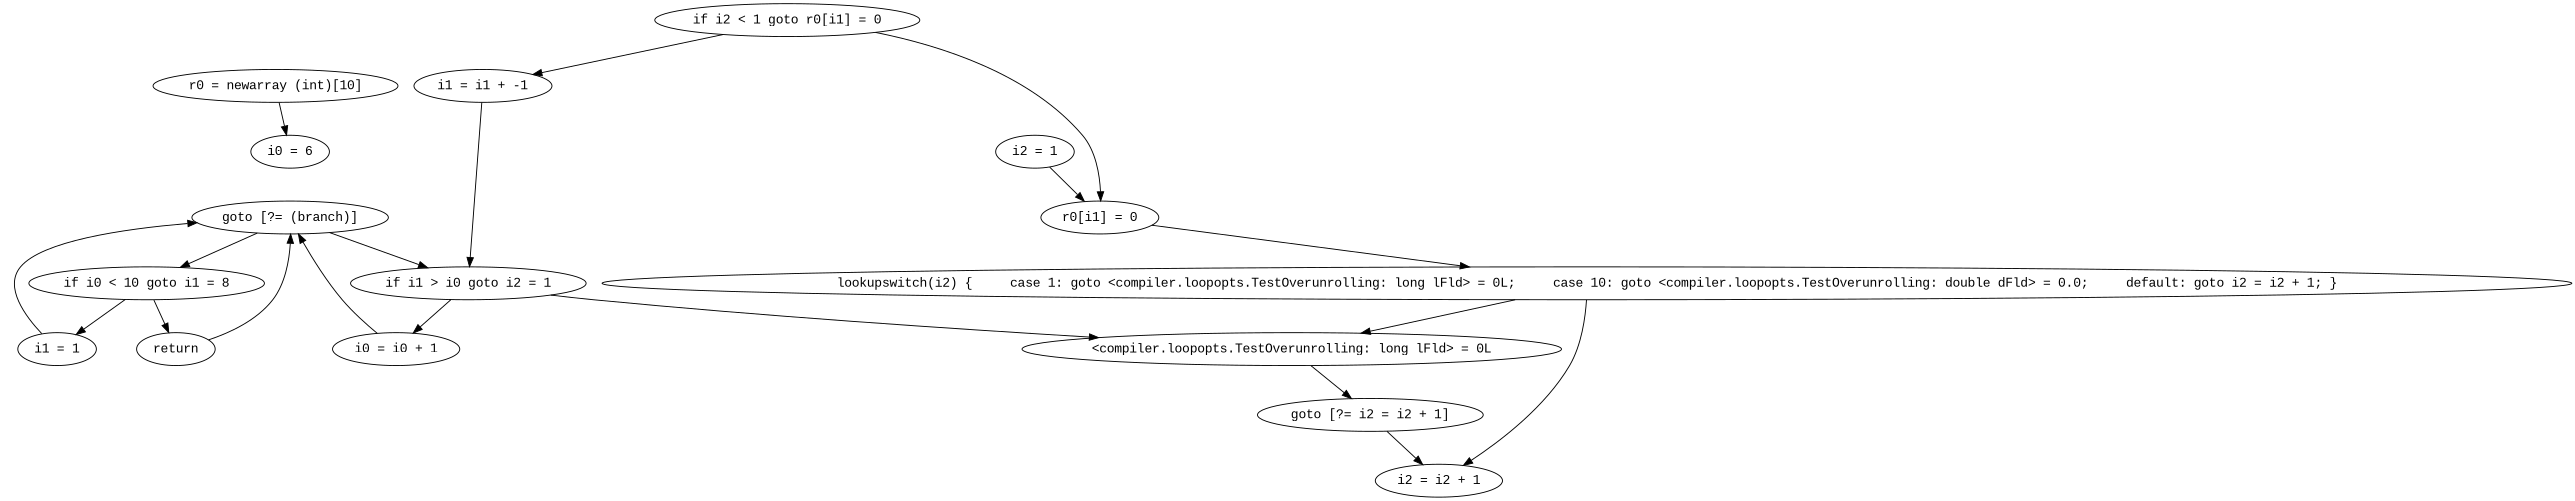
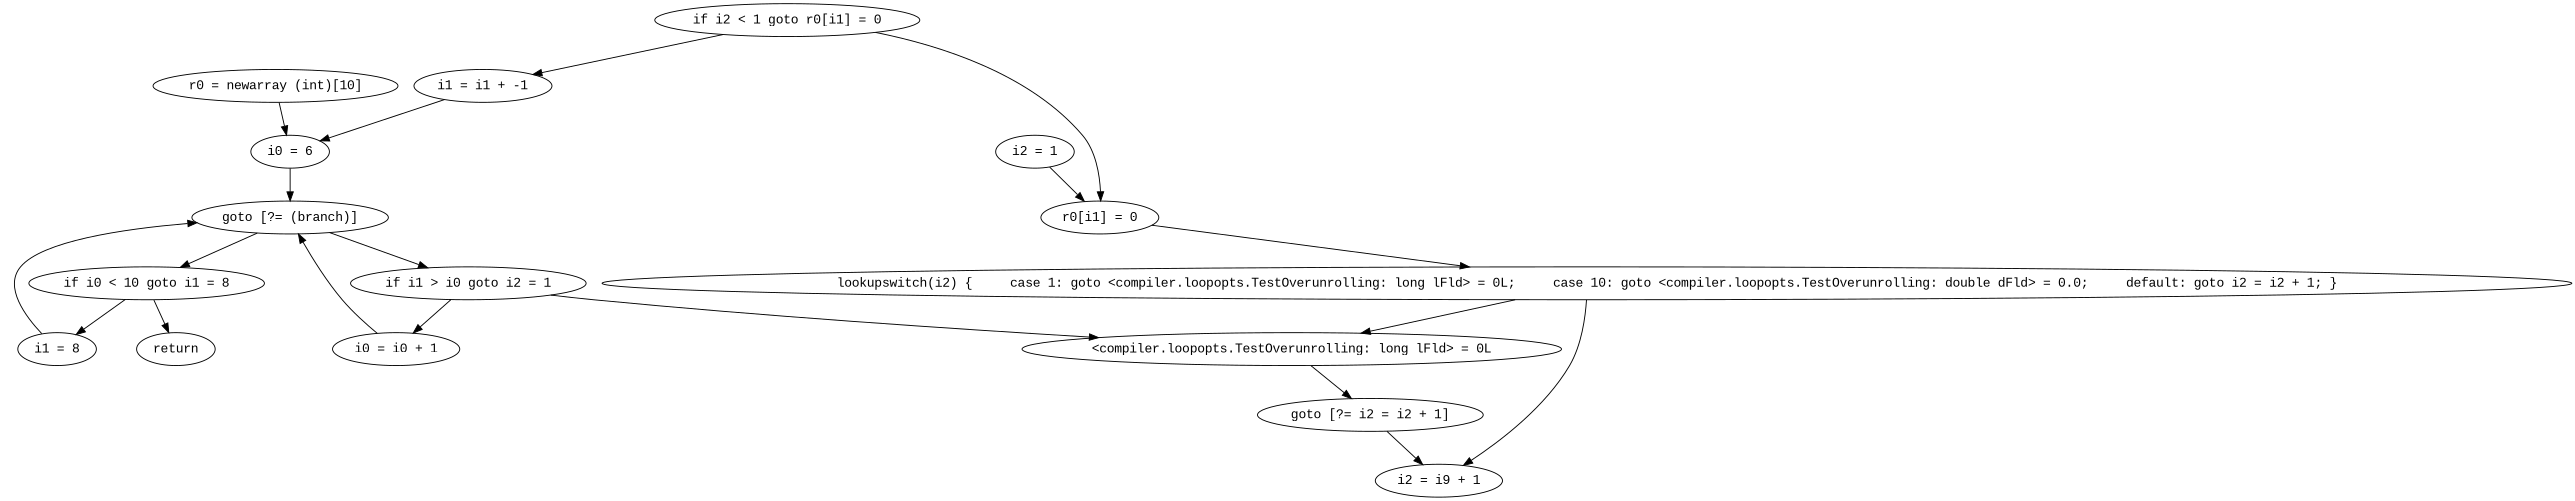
(476, 180) -> (387, 119)
(267, 306) -> (290, 180)
(57, 349) -> (57, 349)
(1439, 481) -> (1439, 481)
